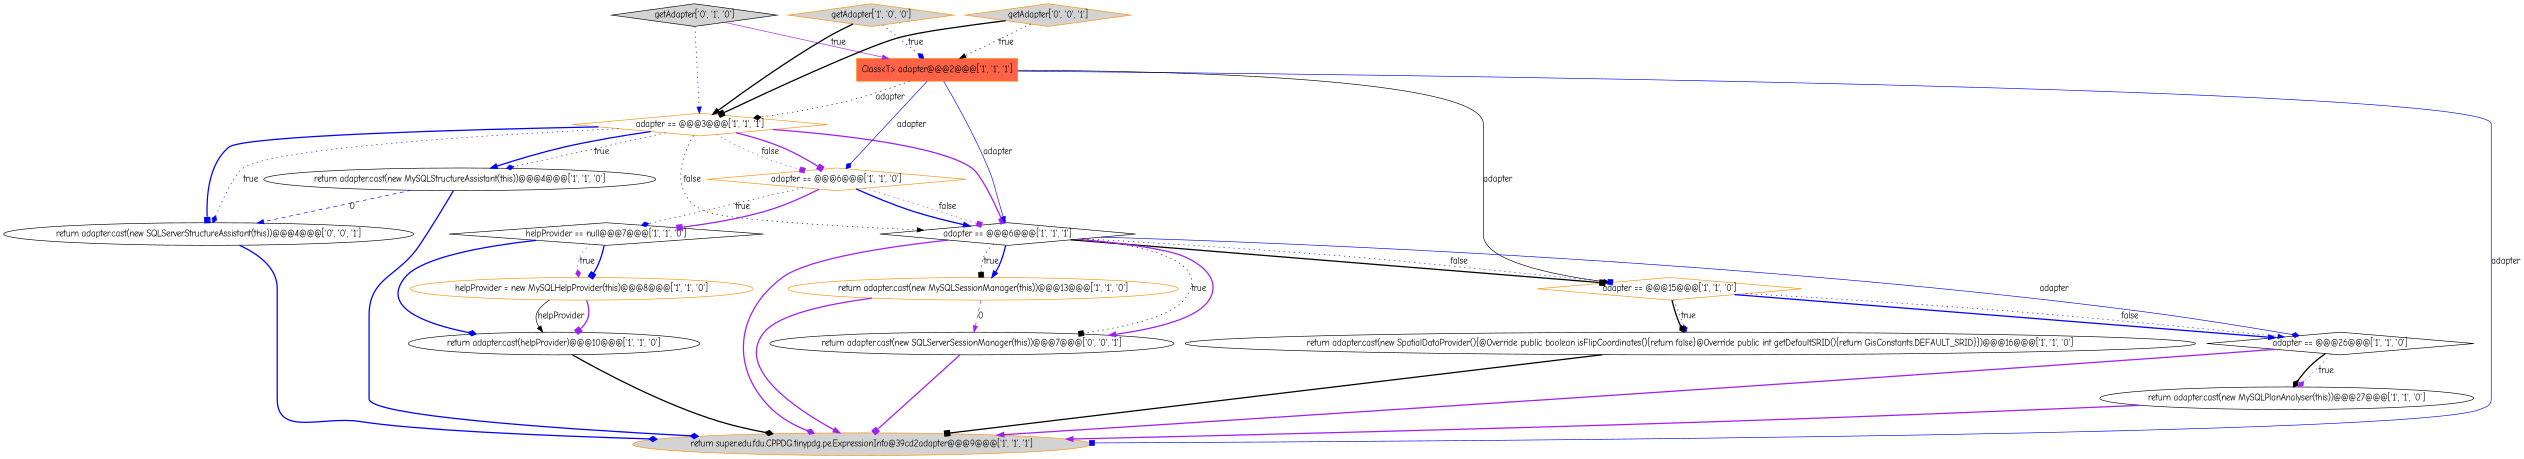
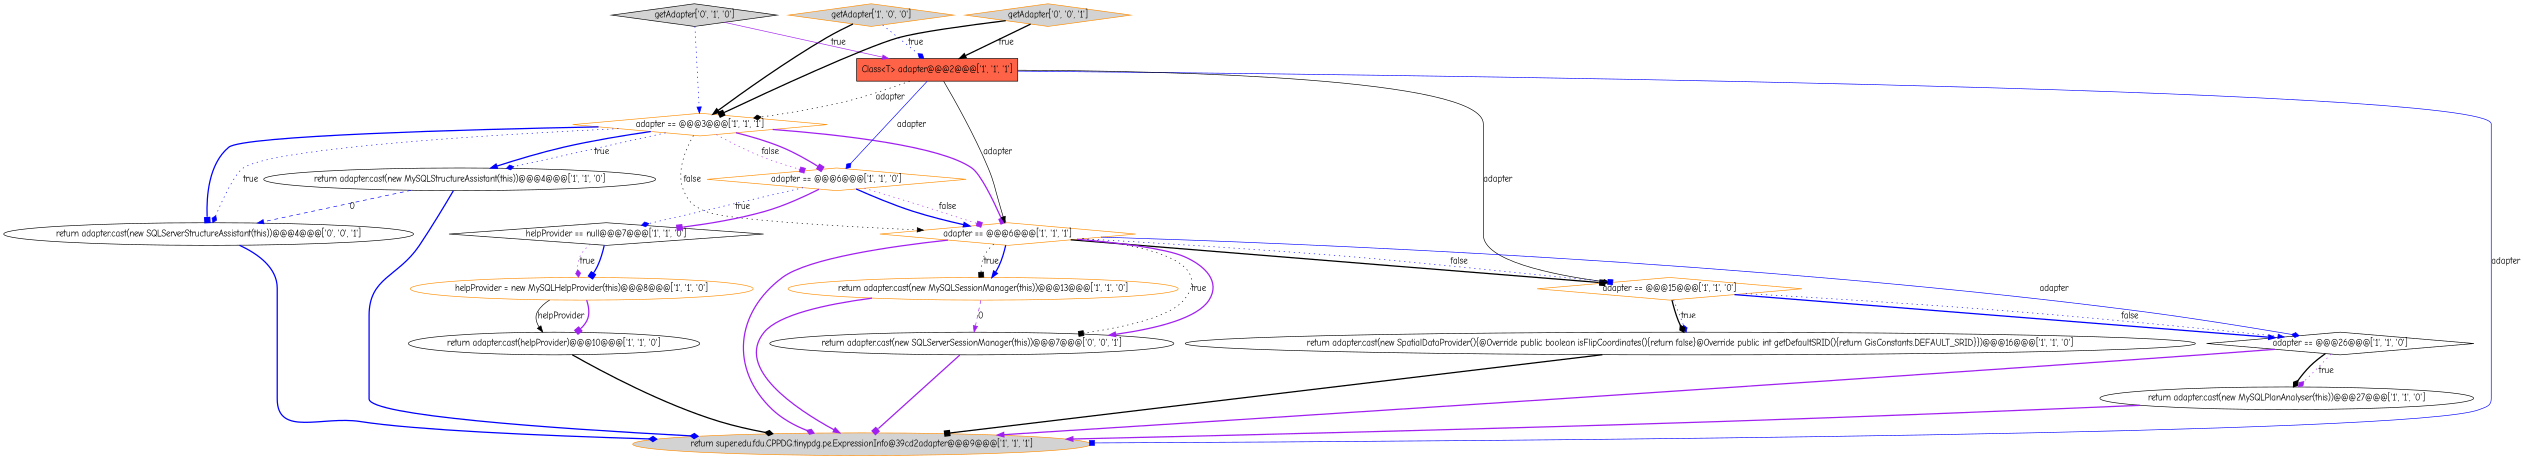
(998, 40) -> (998, 40)
(937, 70) -> (937, 70)
(979, 147) -> (979, 147)
(1008, 234) -> (1008, 234)
(419, 267) -> none
